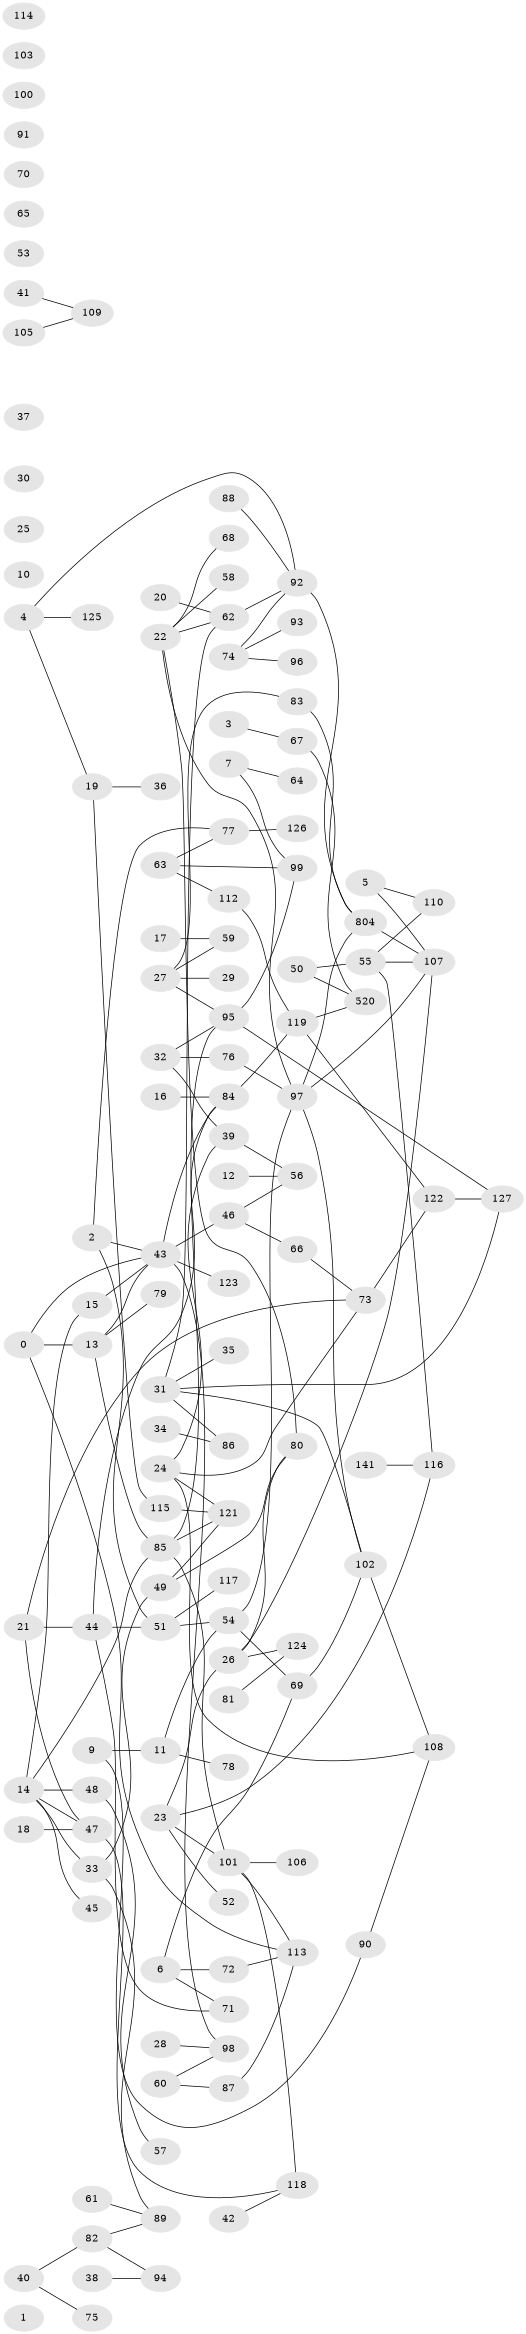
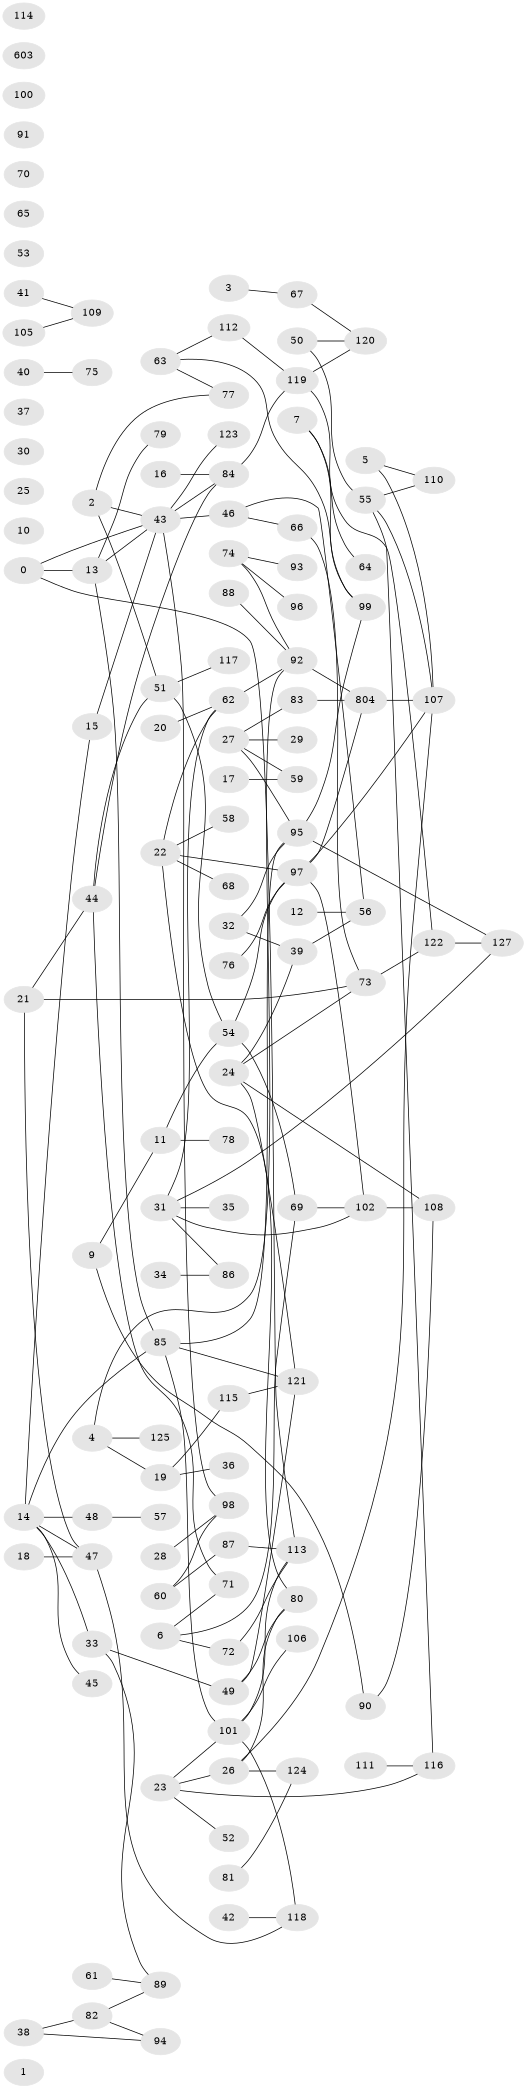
(24, 56) -> (24, 56)
(297, 829) -> none
(366, 1002) -> (366, 341)
(195, 1057) -> none
(366, 1465) -> (366, 1766)
(58, 2259) -> (58, 2024)
